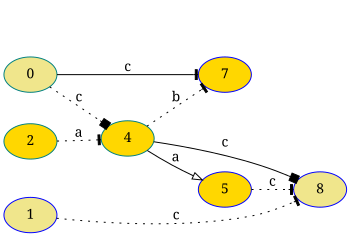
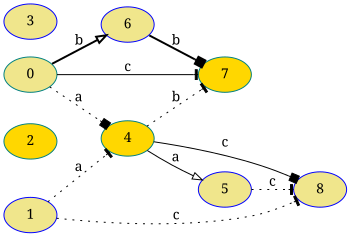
none -> (30, 22)
none -> (128, 25)
(225, 75) -> (225, 75)
(79, 98) -> (79, 98)
(77, 141) -> (77, 179)
(225, 190) -> (225, 190)
